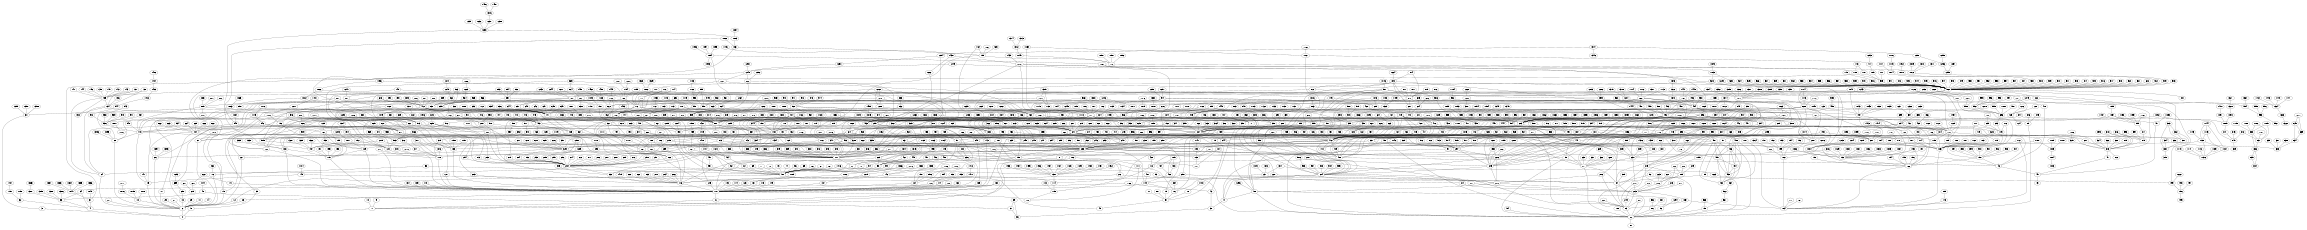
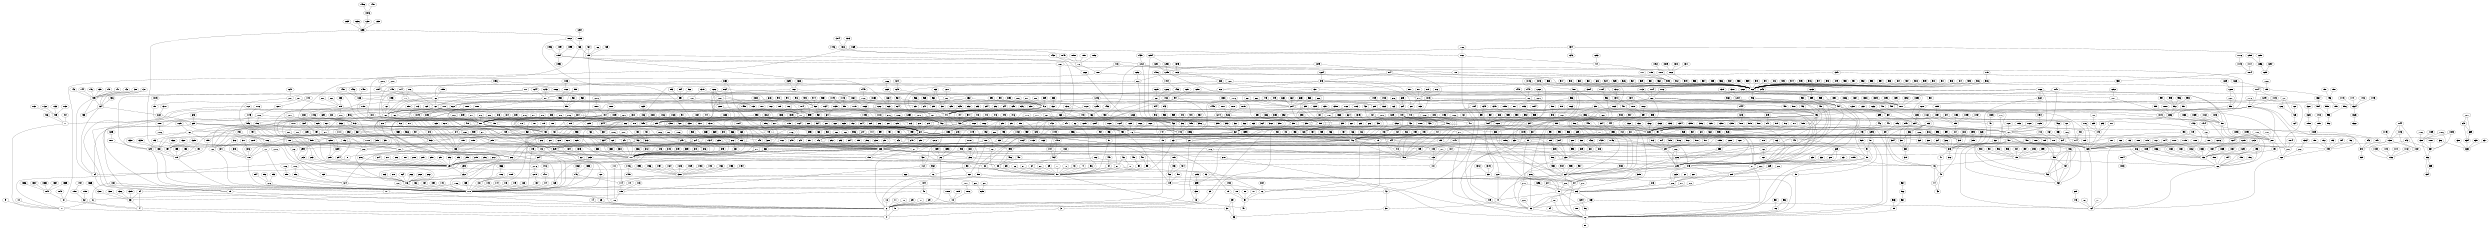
none -> (1934, 183)
